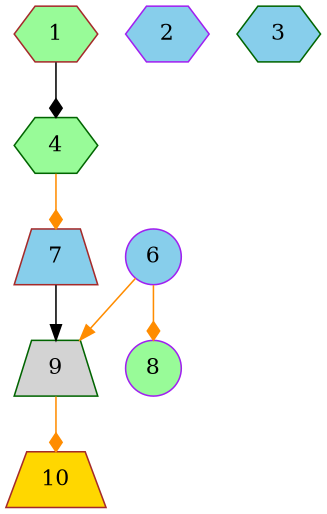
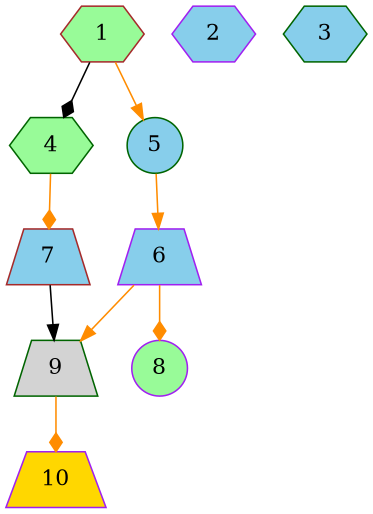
none -> (155, 145)
(153, 257) -> (160, 257)
(56, 480) -> (56, 480)
